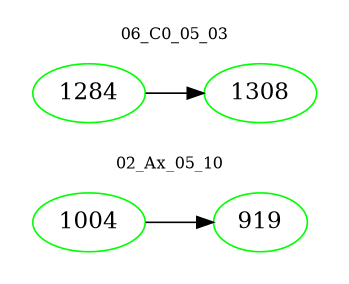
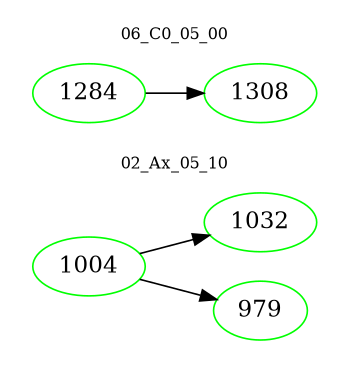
(175, 35) -> (175, 35)
(260, 222) -> (260, 311)
none -> (260, 222)
